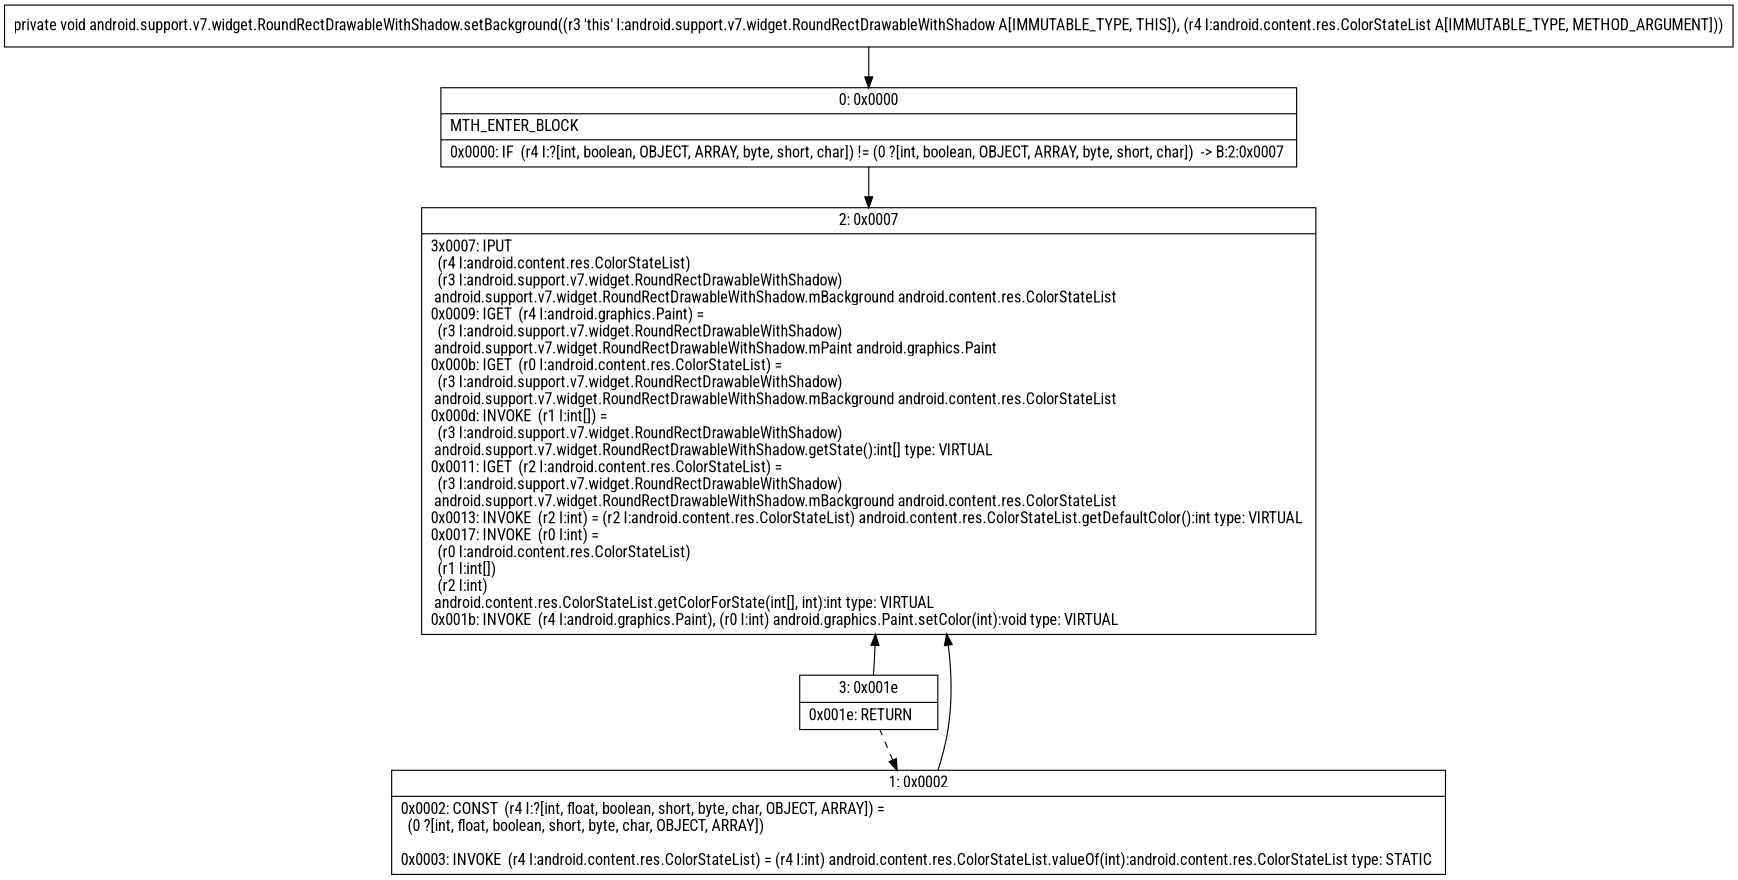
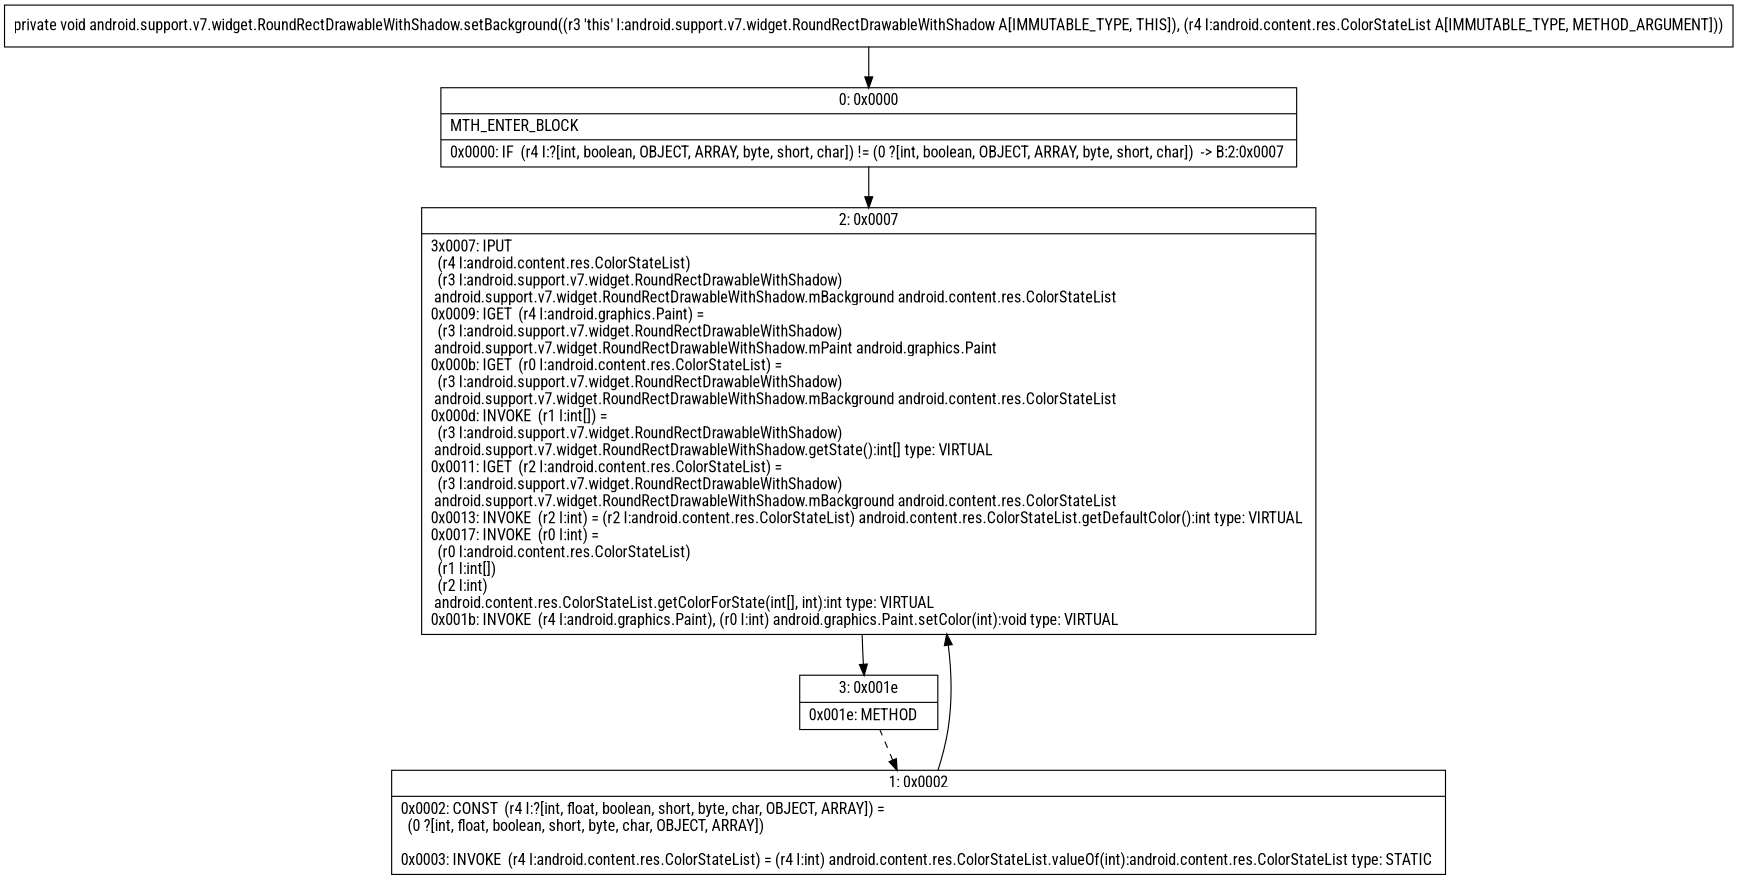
(874, 660) -> (863, 649)
(866, 715) -> (869, 715)
